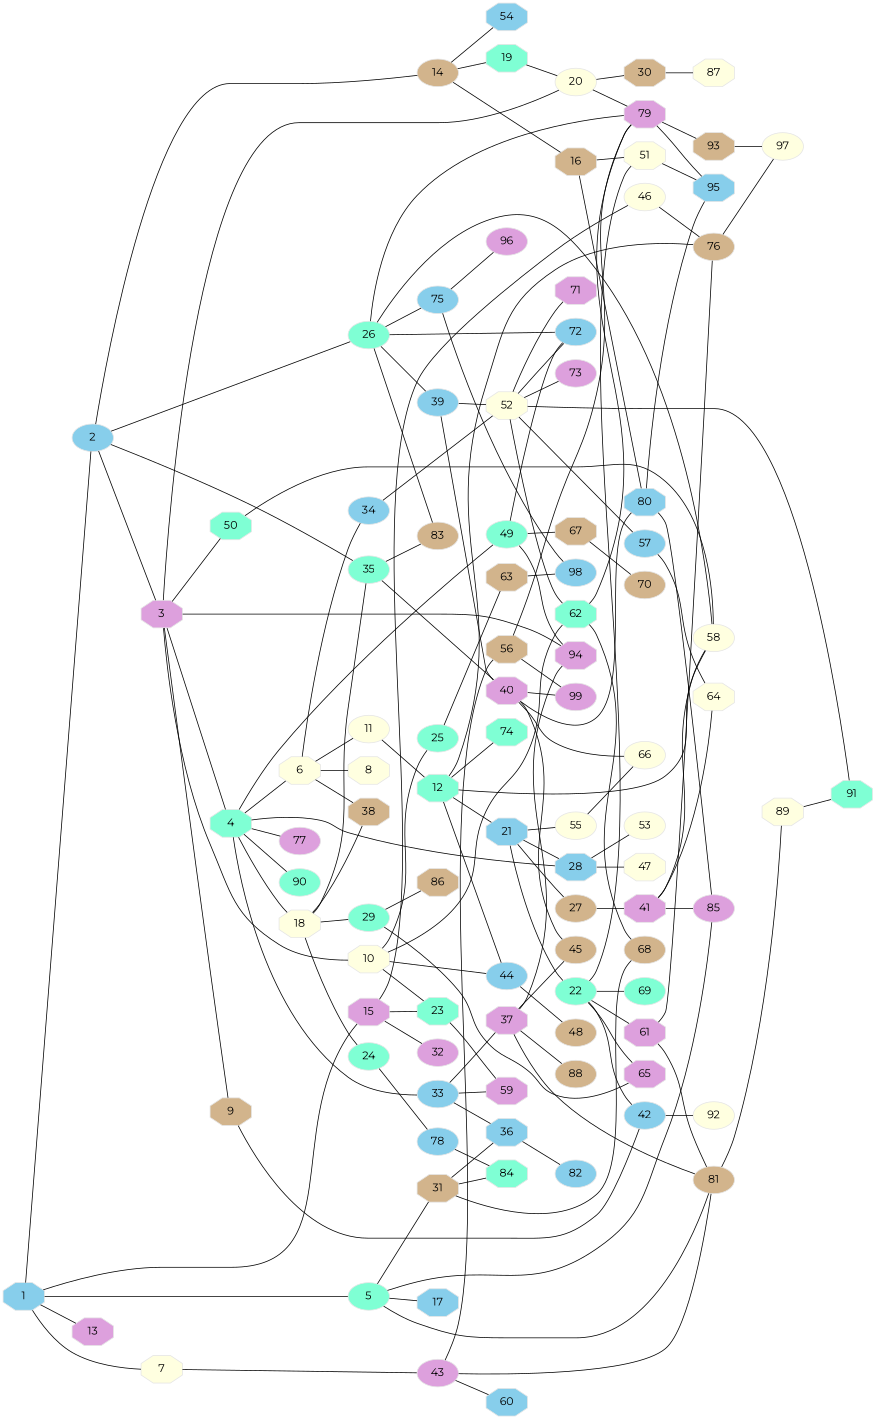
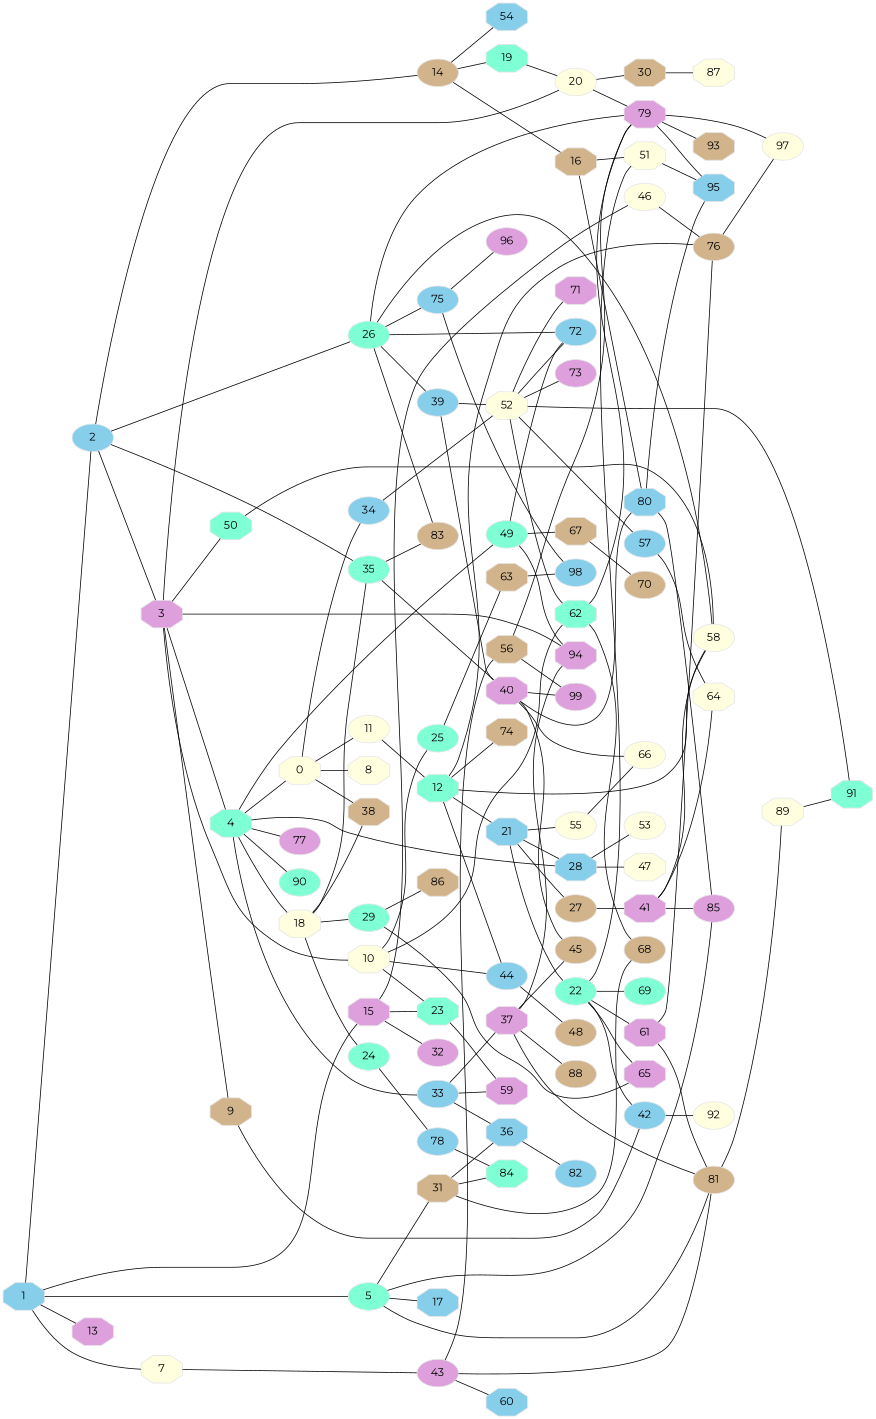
(748, 146) -> (717, 122)
(507, 732) -> (507, 732)
(300, 770) -> (300, 770)
